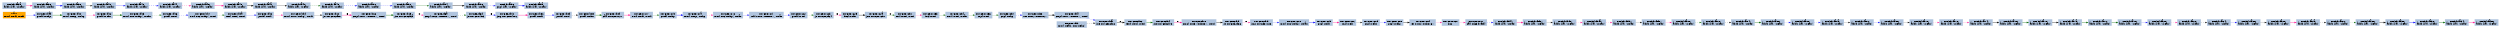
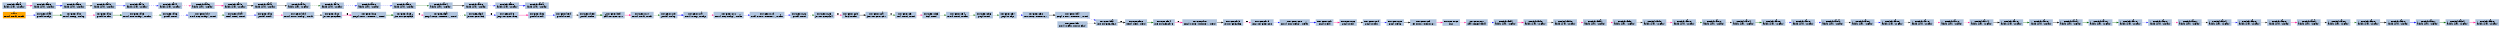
(507, 6) -> (507, 6)
(1438, 23) -> (1439, 23)
